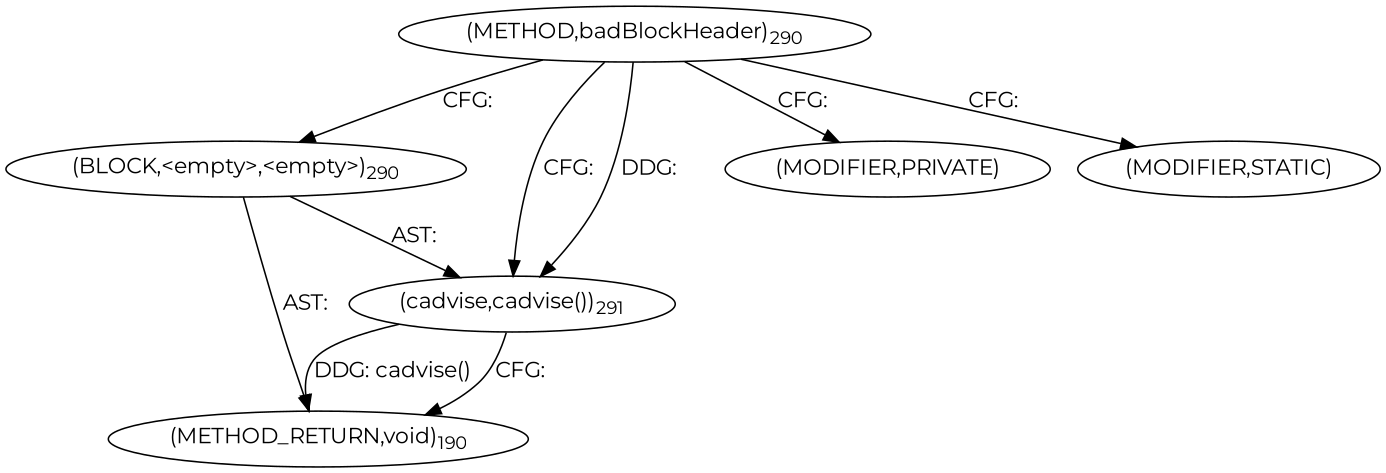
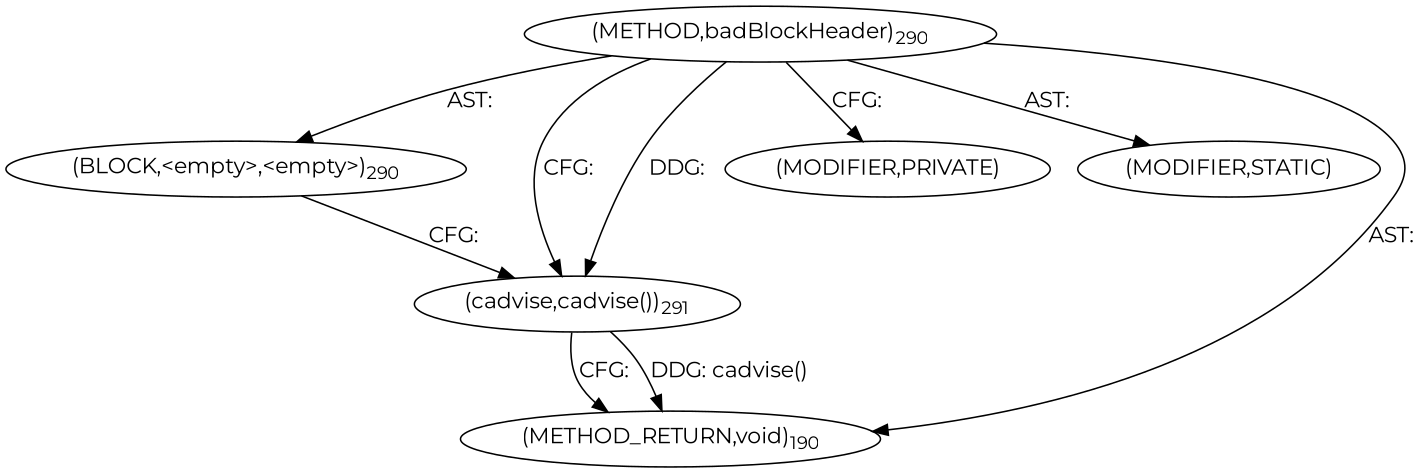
(471, 102) -> (473, 102)
(997, 102) -> (1051, 102)
(418, 237) -> (457, 237)
(272, 297) -> (1366, 228)
